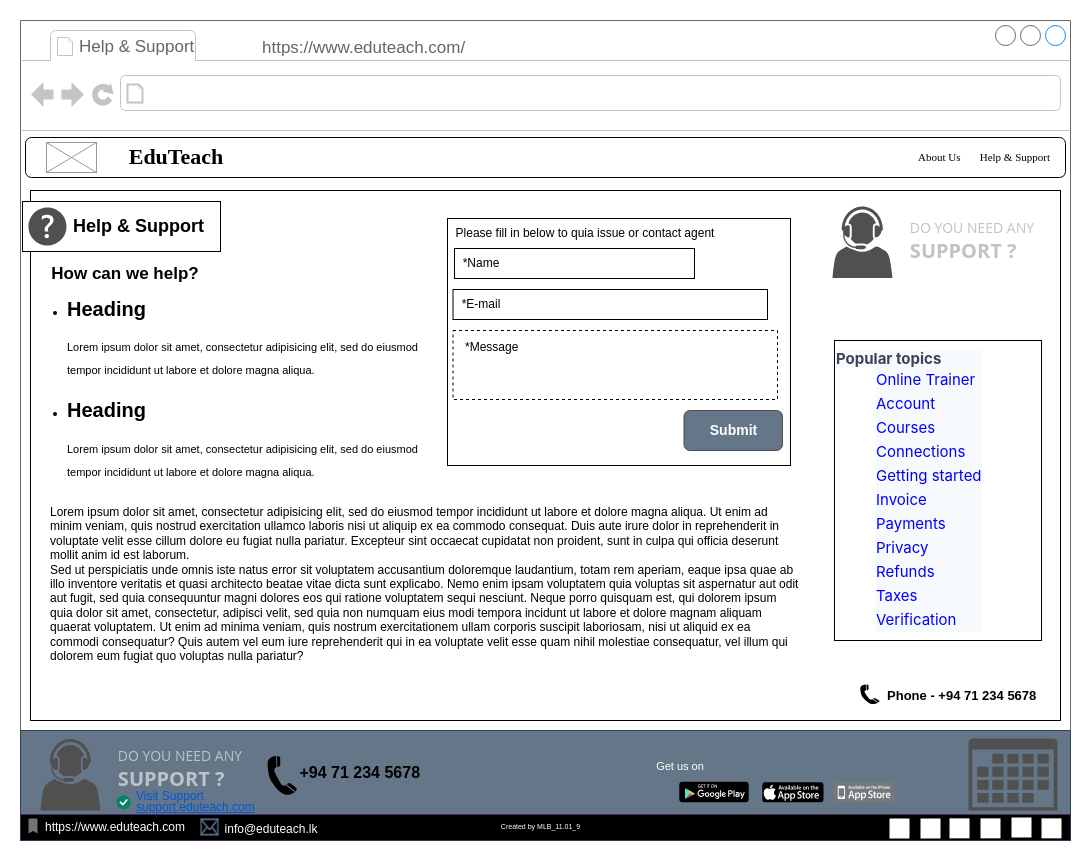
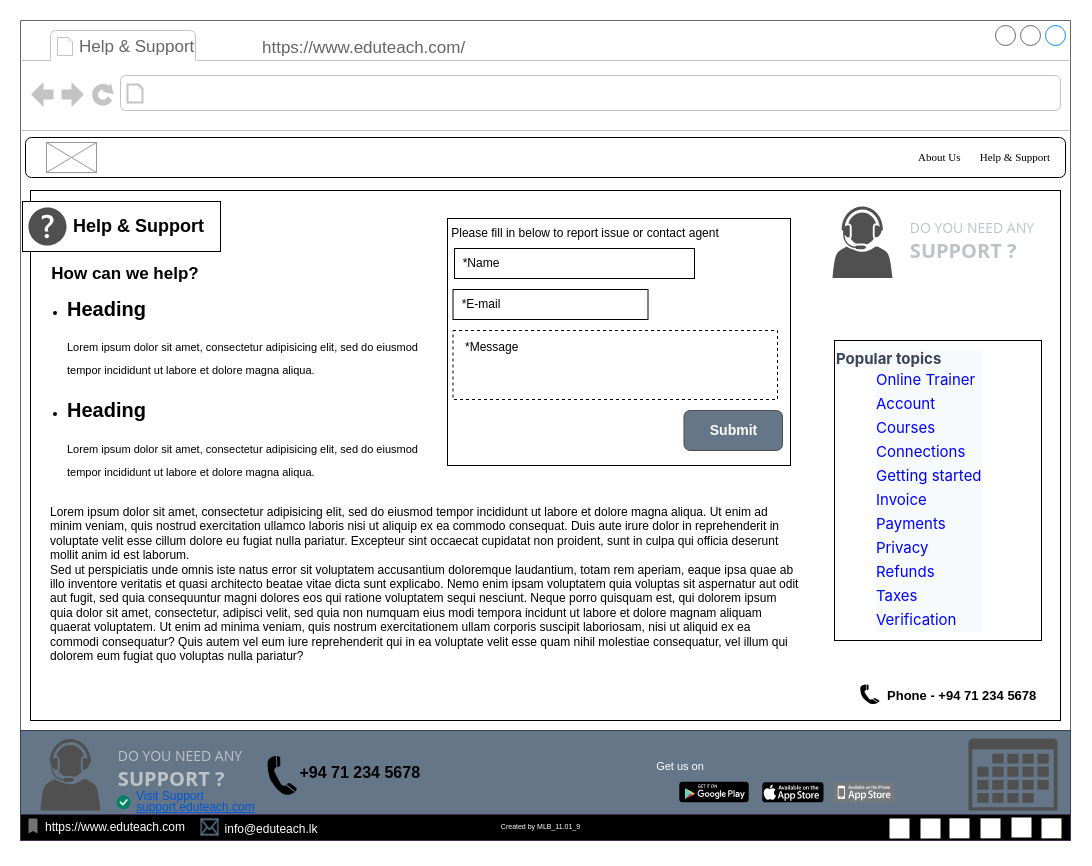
(177, 158) -> none
(586, 234) -> (586, 234)
(610, 305) -> (551, 305)
